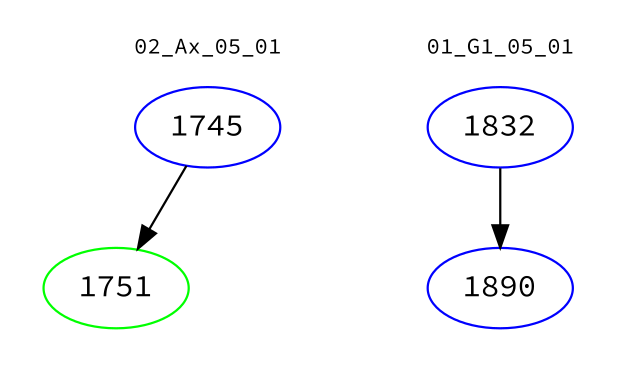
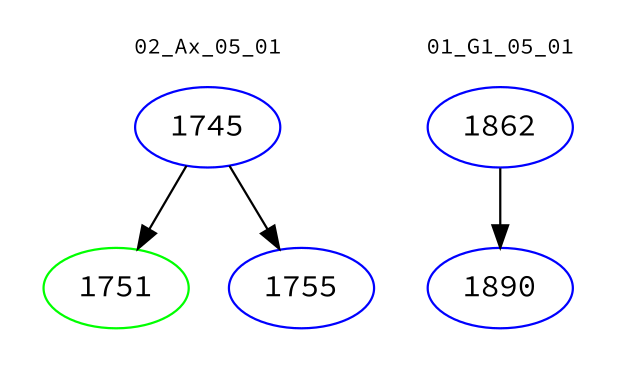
(500, 127) -> (500, 127)
none -> (302, 288)
